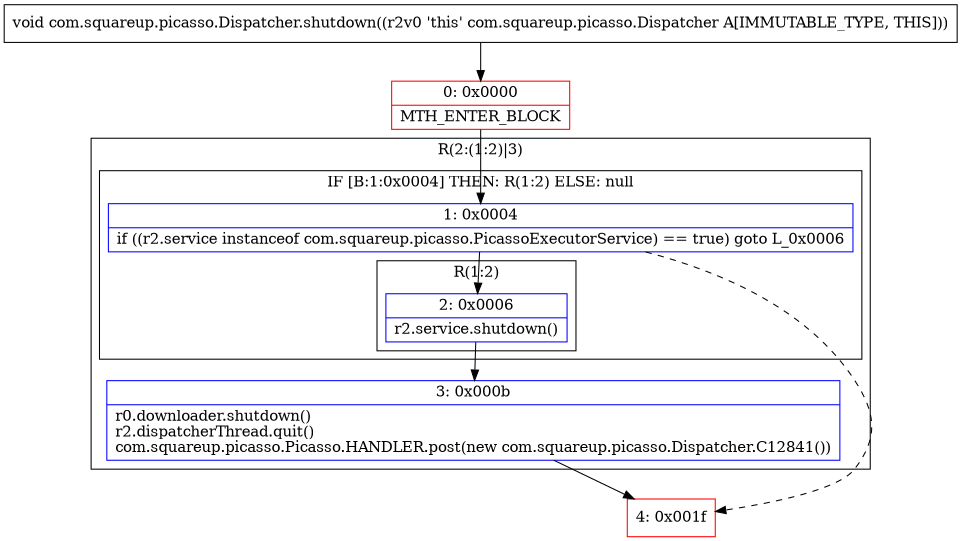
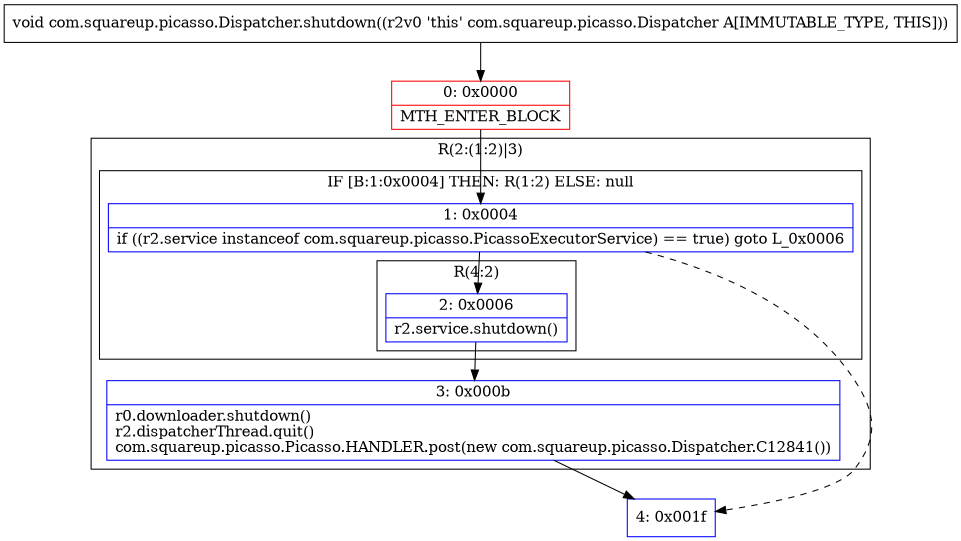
(476, 273) -> (476, 273)
(671, 518) -> (671, 518)
